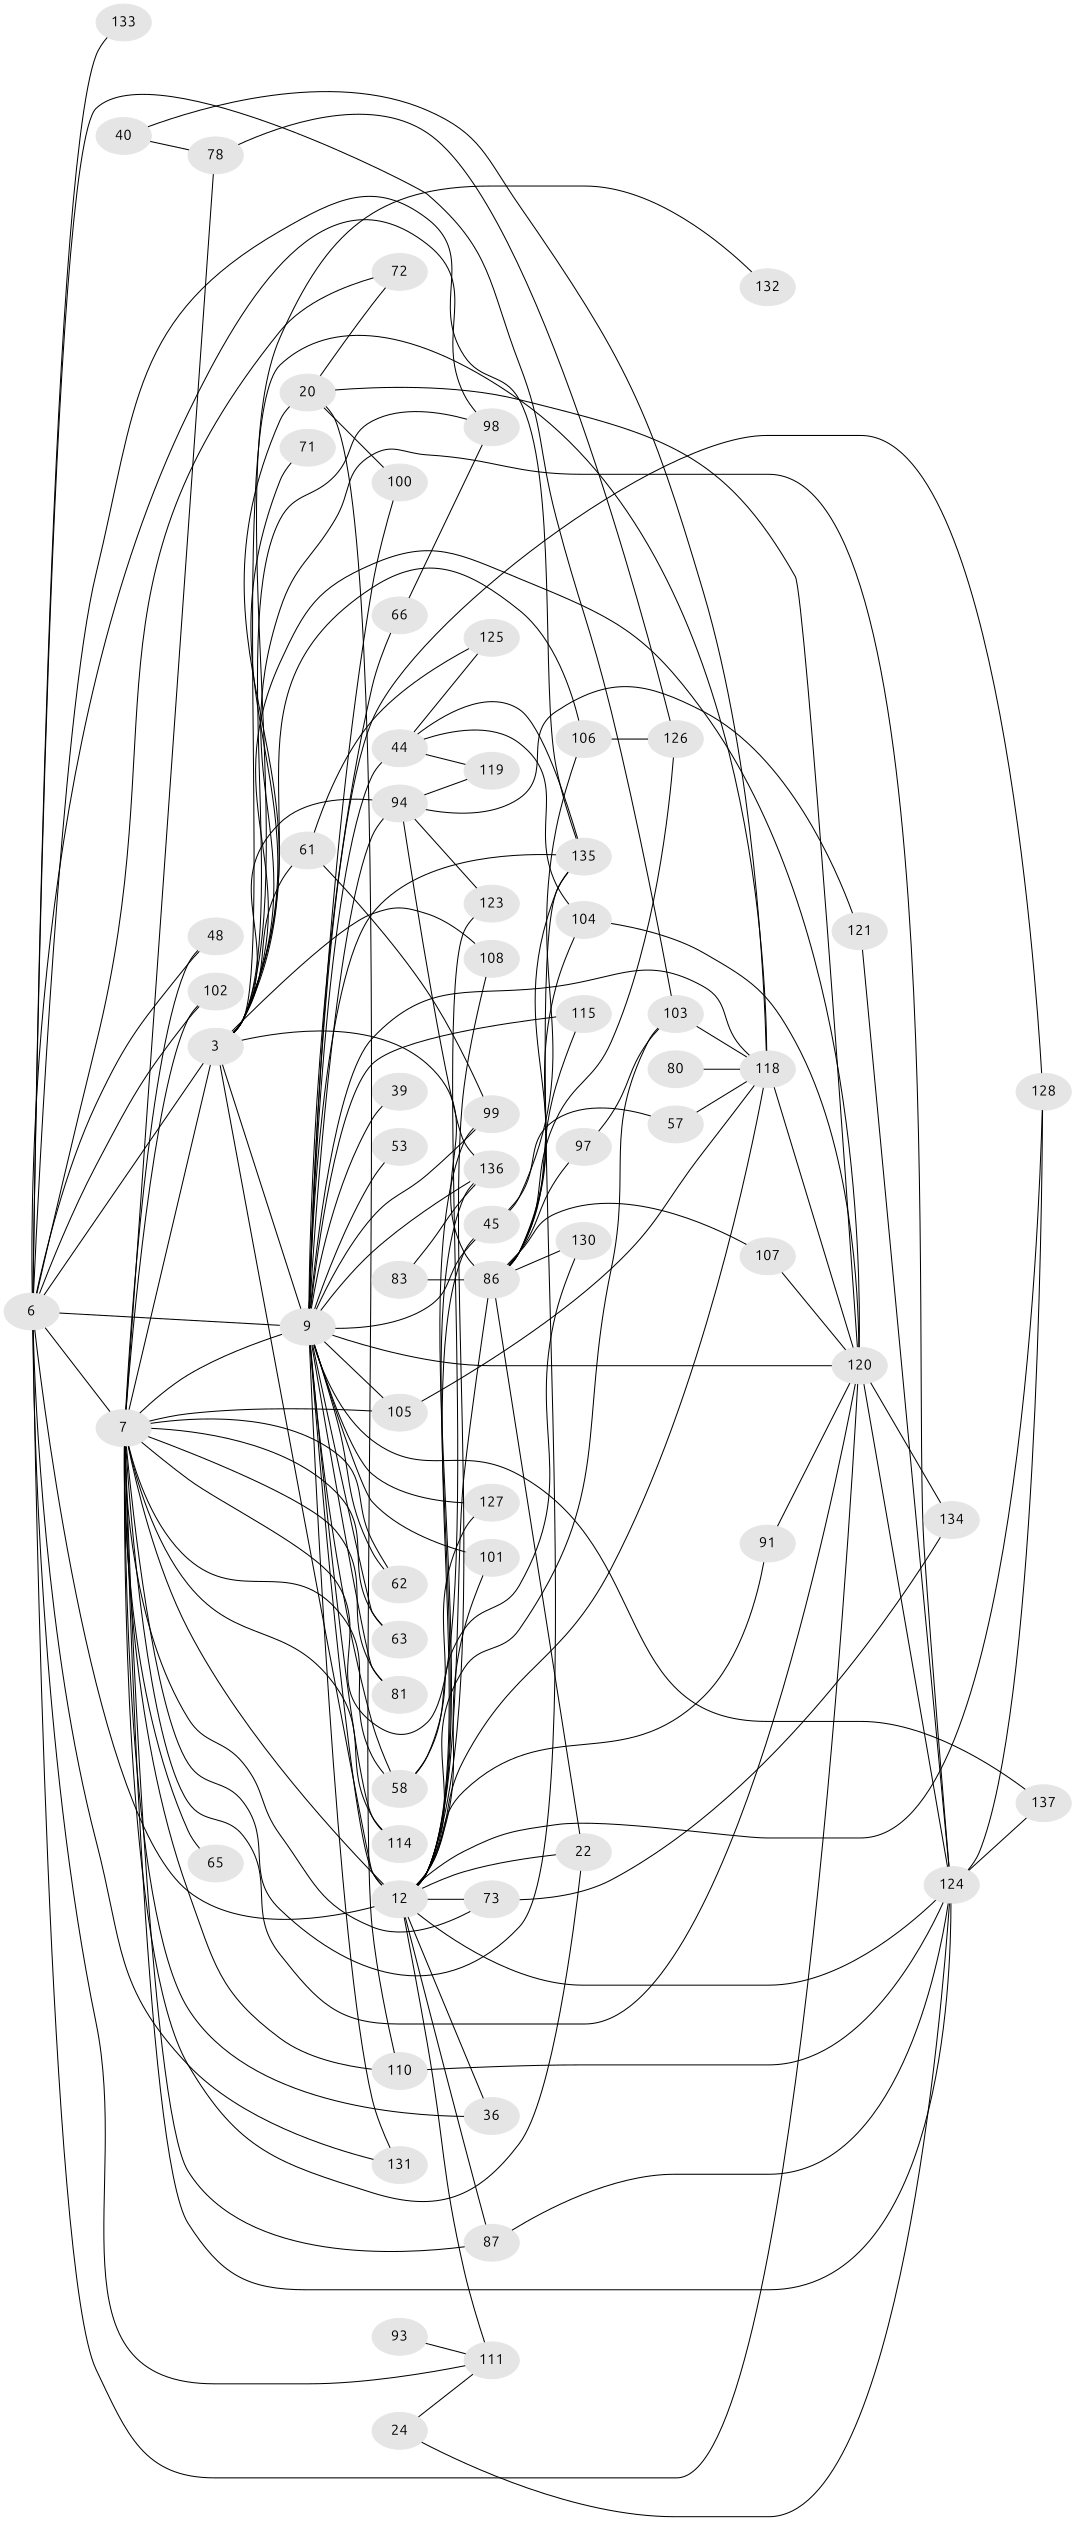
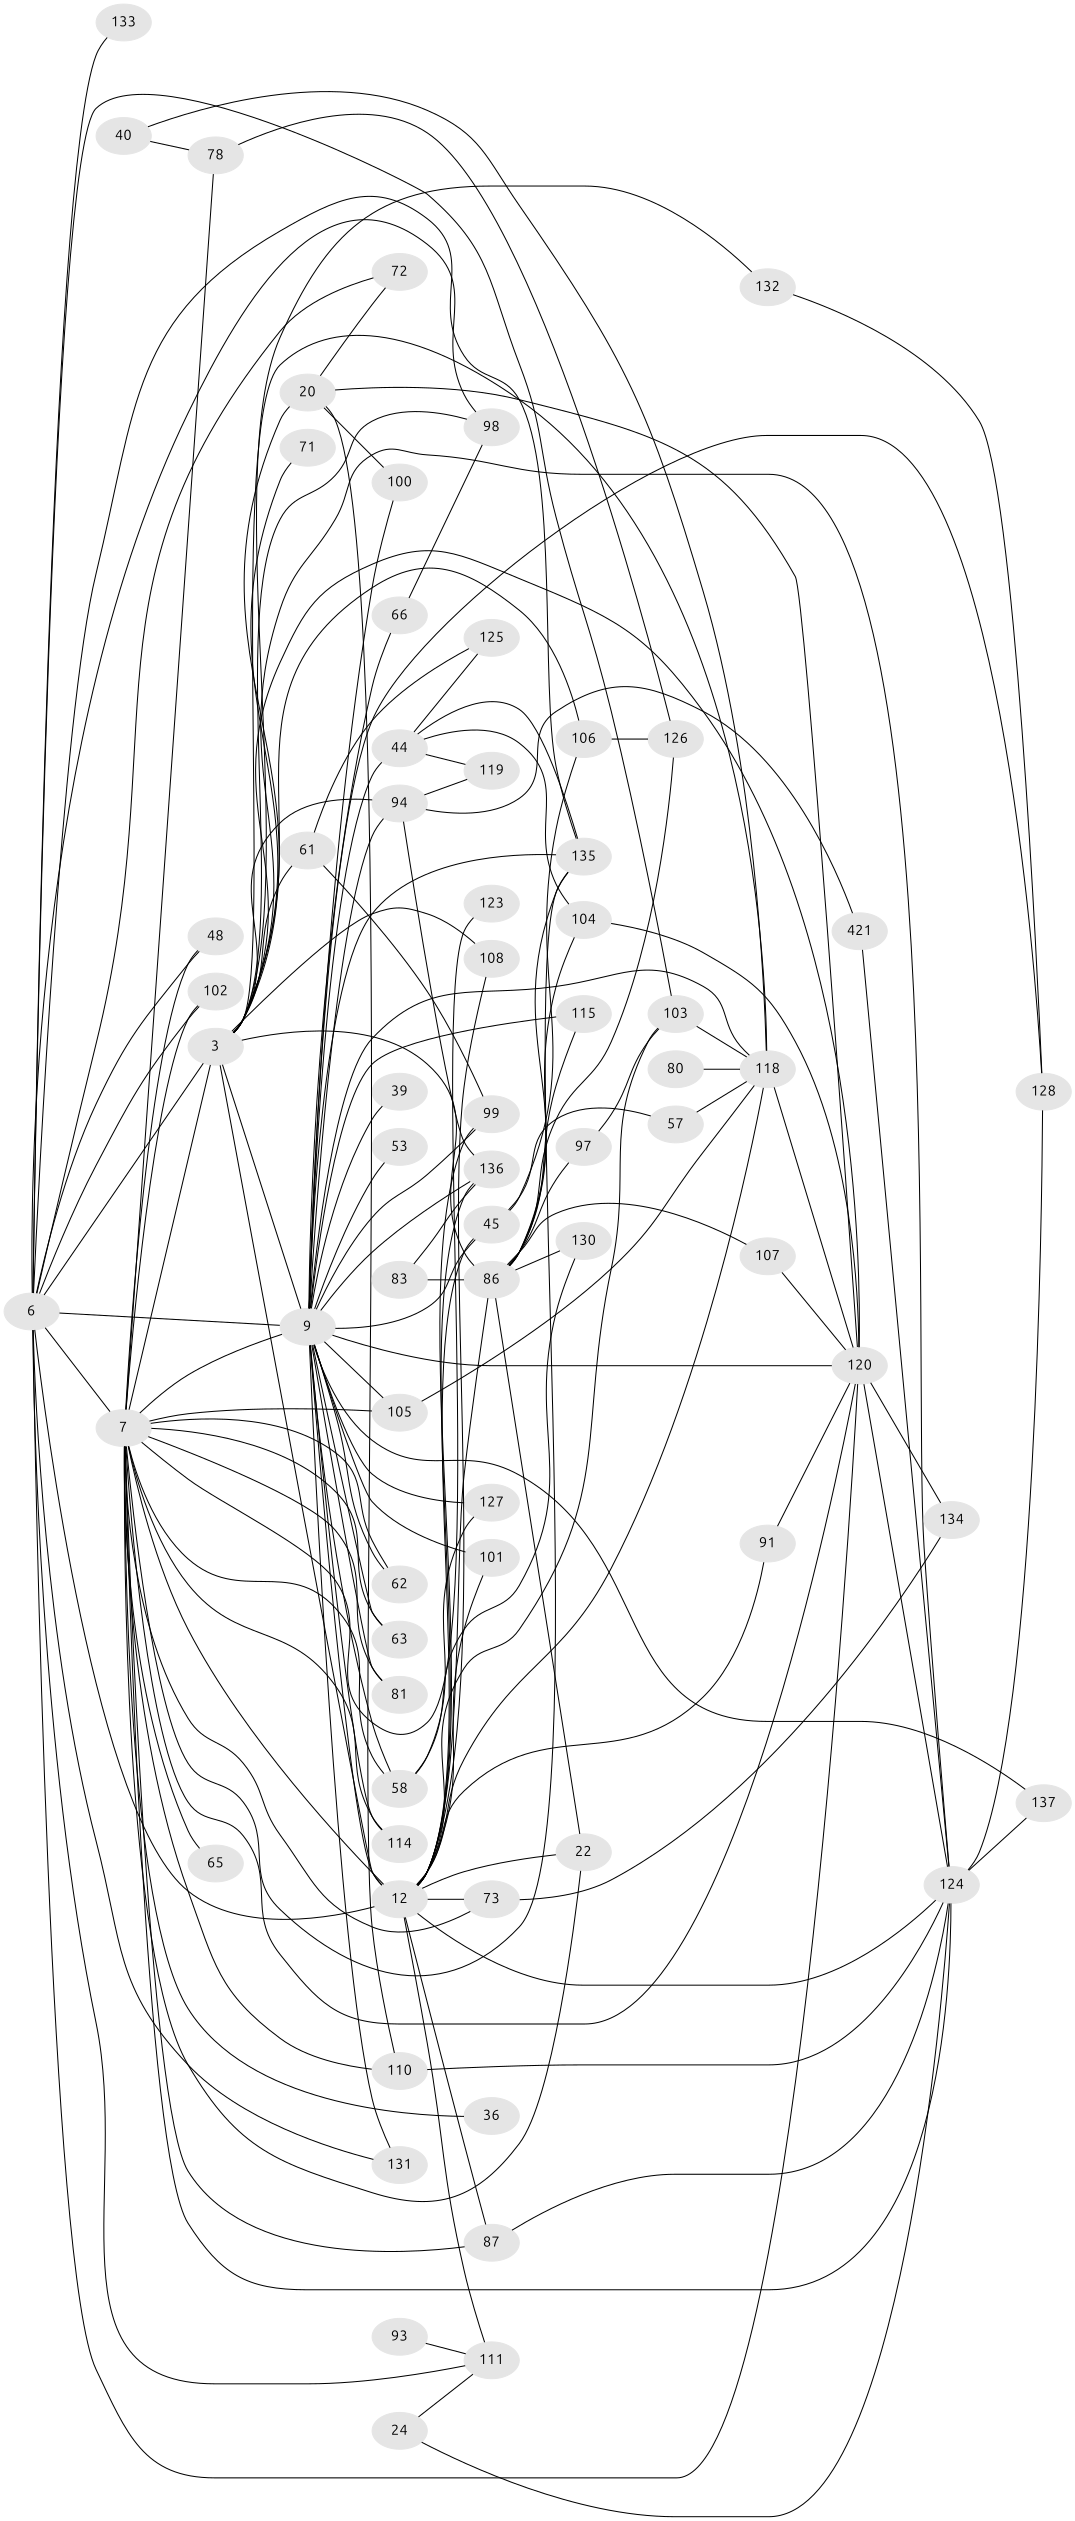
(446, 854) -> none
(860, 931) -> (860, 931)
(960, 1722) -> (1014, 631)
(446, 2008) -> none
